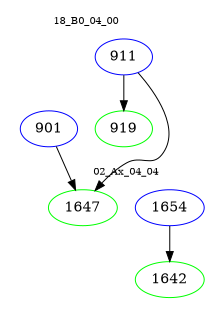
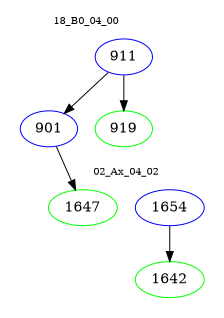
(167, 145) -> (90, 90)
(126, 172) -> (126, 172)
